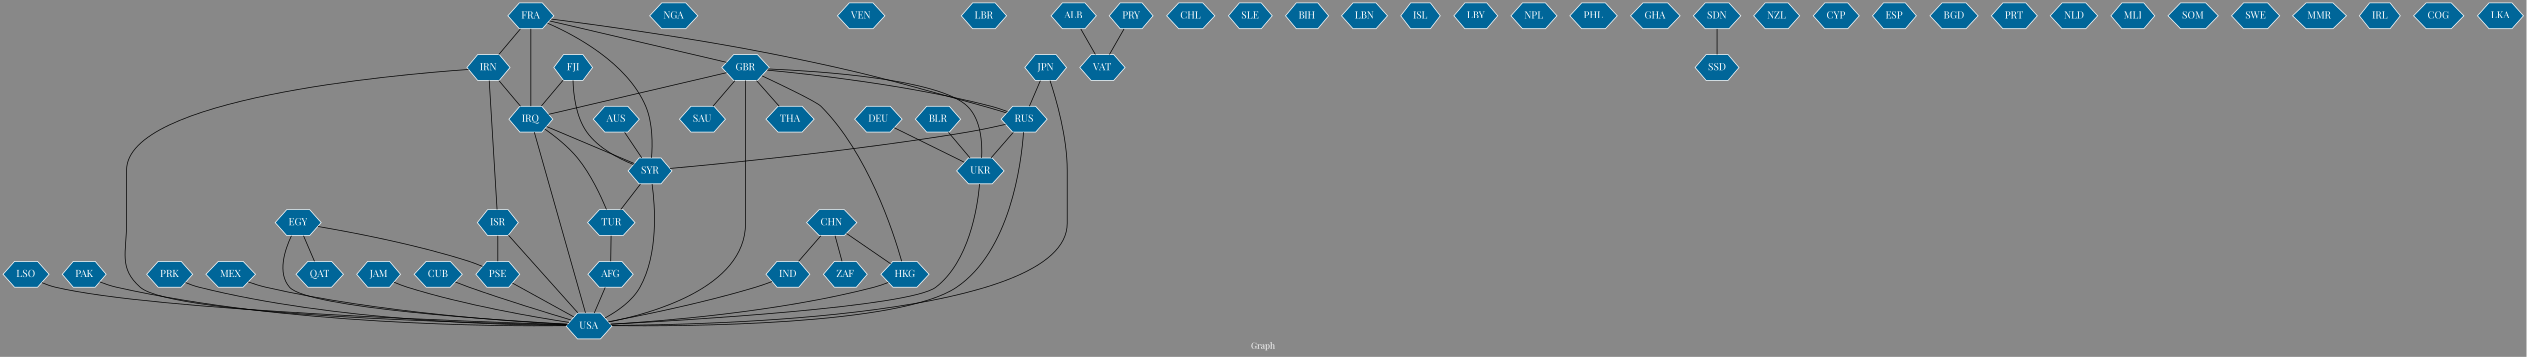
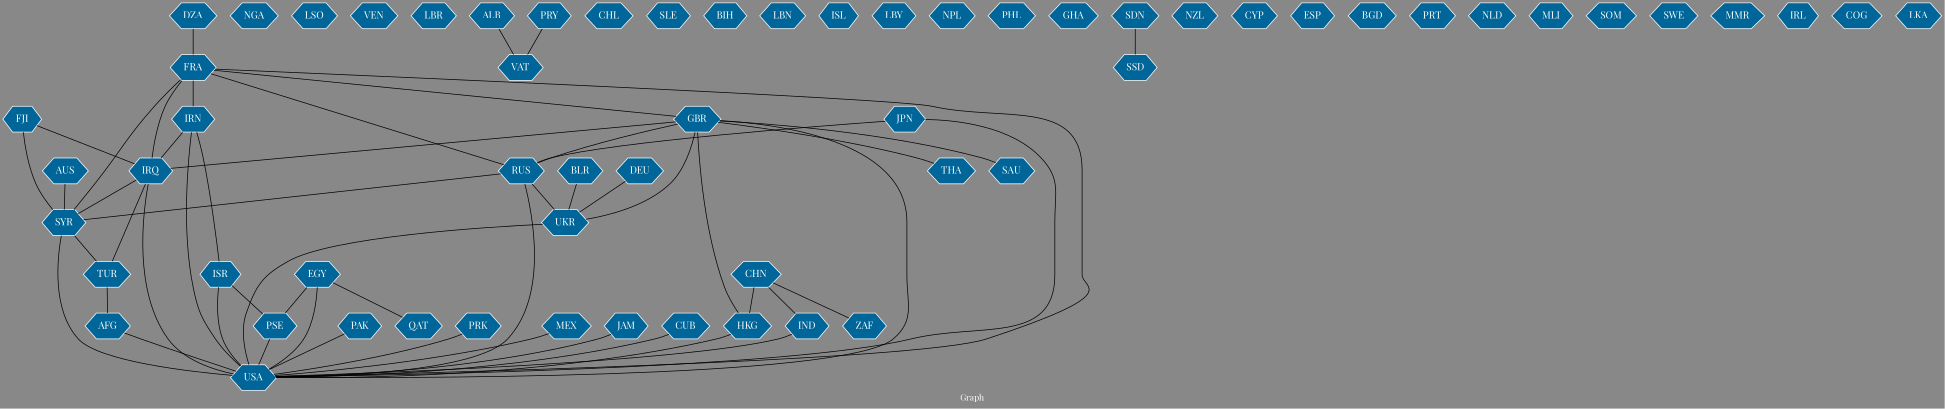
none -> (193, 16)
(172, 303) -> (1082, 195)
